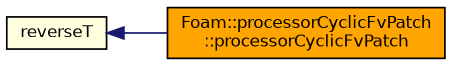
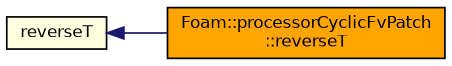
(306, 33) -> (306, 33)
